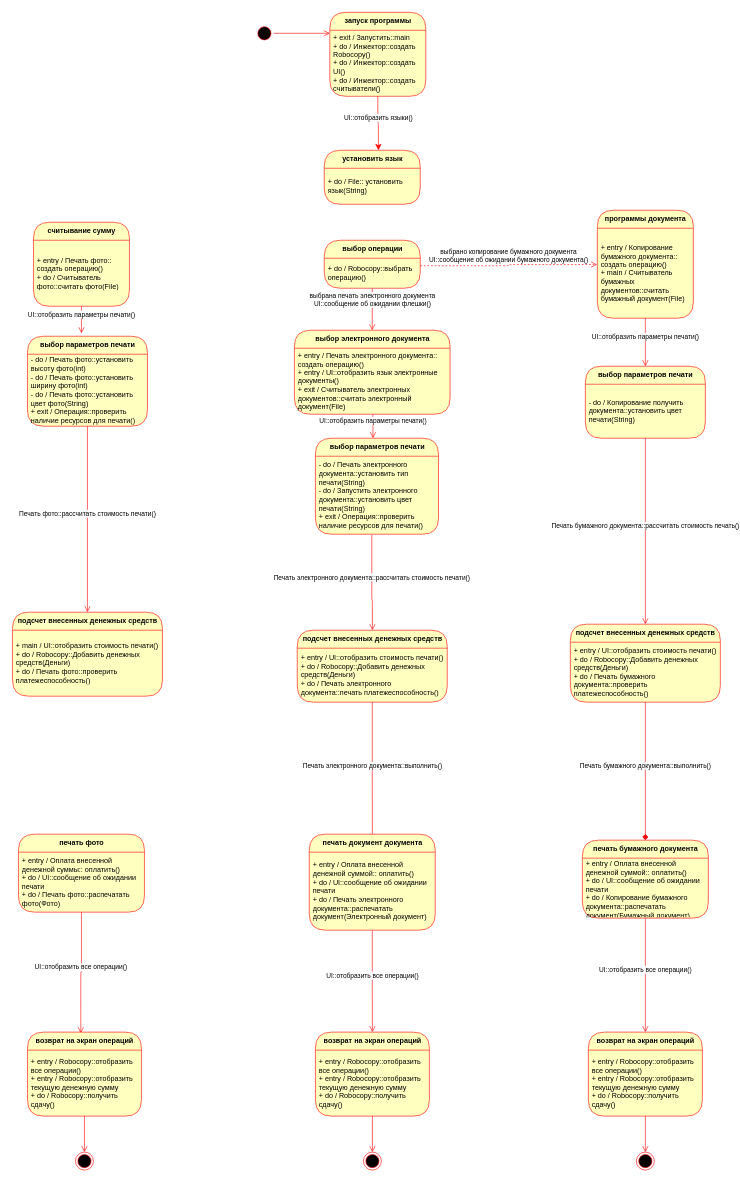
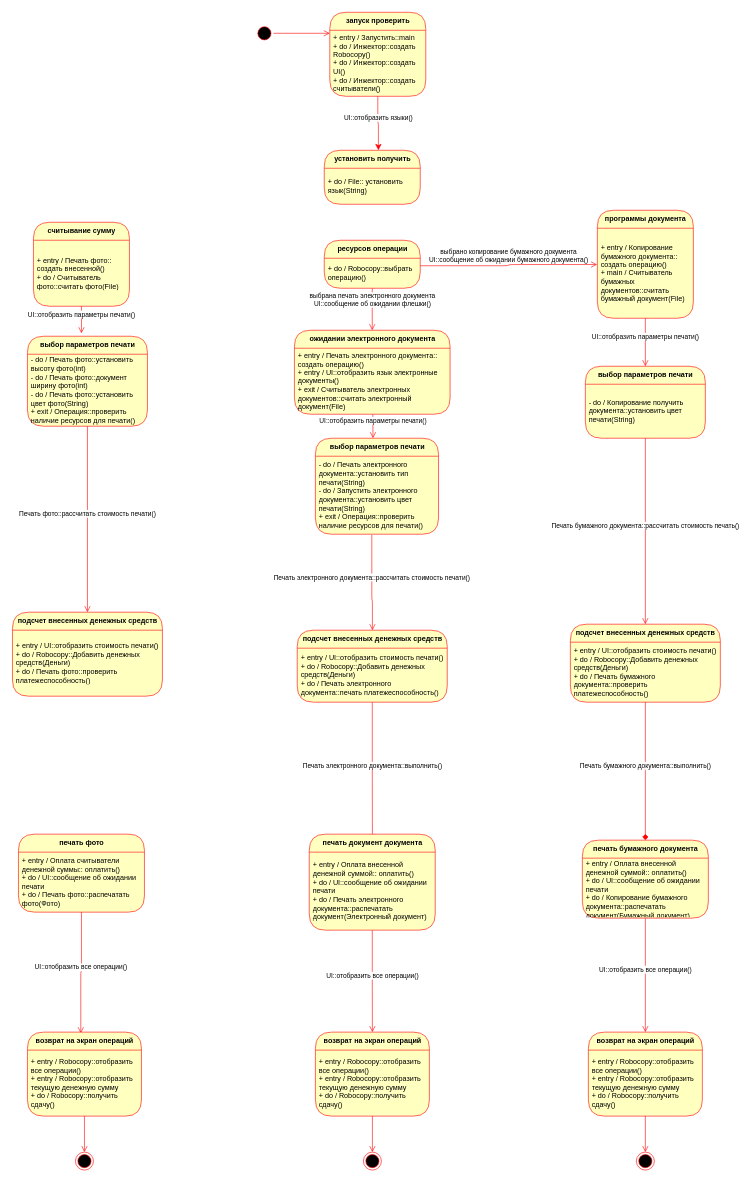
(378, 21) -> (378, 21)
(378, 63) -> (378, 63)
(373, 159) -> (373, 159)
(373, 249) -> (373, 249)
(509, 265) -> (509, 265)
(82, 273) -> (82, 273)
(373, 339) -> (373, 339)
(88, 390) -> (88, 390)
(88, 663) -> (88, 663)
(82, 882) -> (82, 882)
